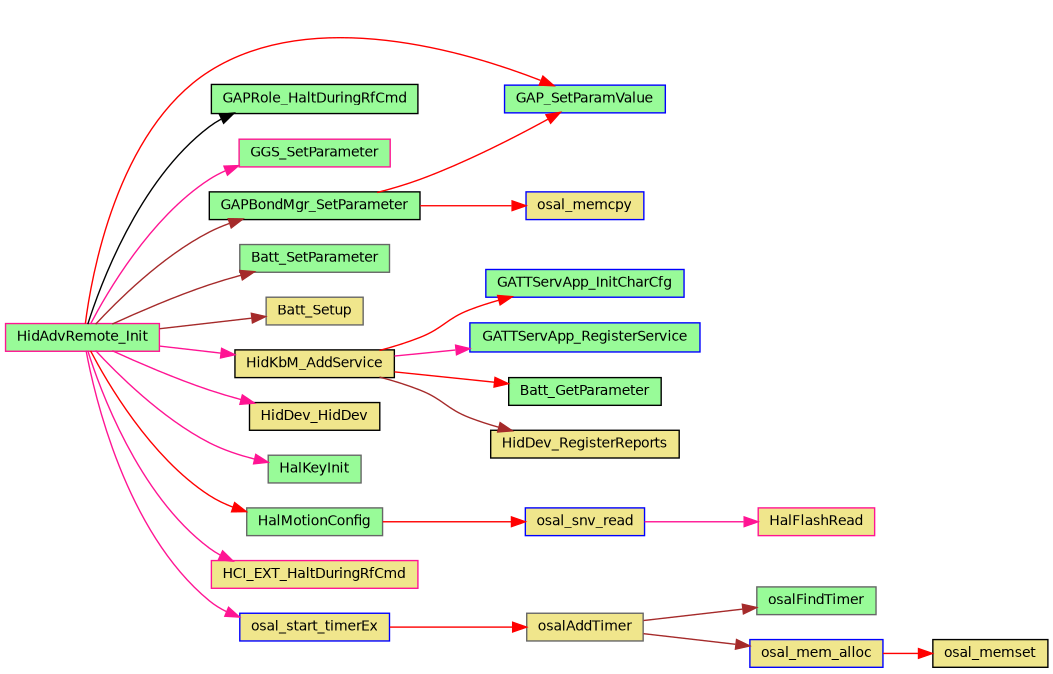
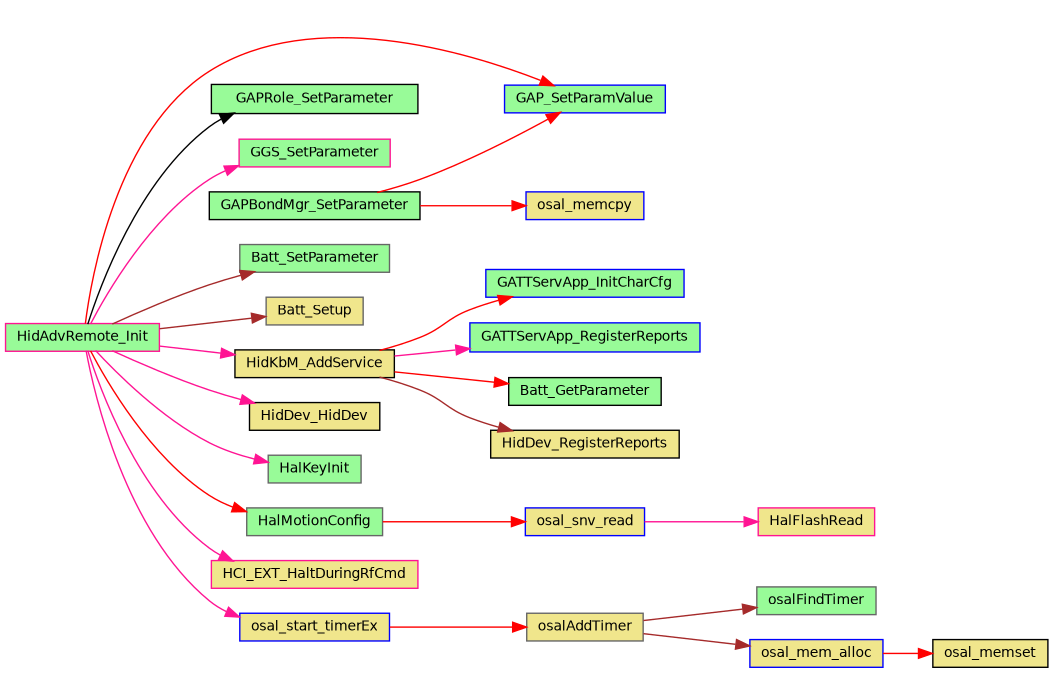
(315, 99) -> (315, 99)
(157, 267) -> none
(585, 337) -> (585, 337)
